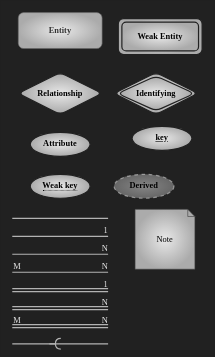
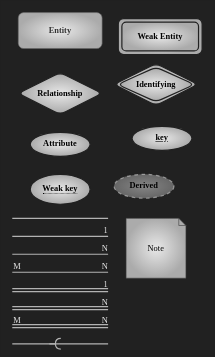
(156, 93) -> (156, 84)
(60, 186) -> (60, 189)
(165, 239) -> (156, 248)
